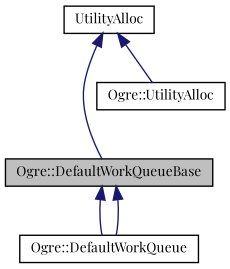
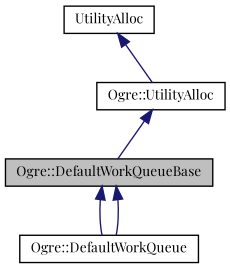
(84, 103) -> (131, 140)
